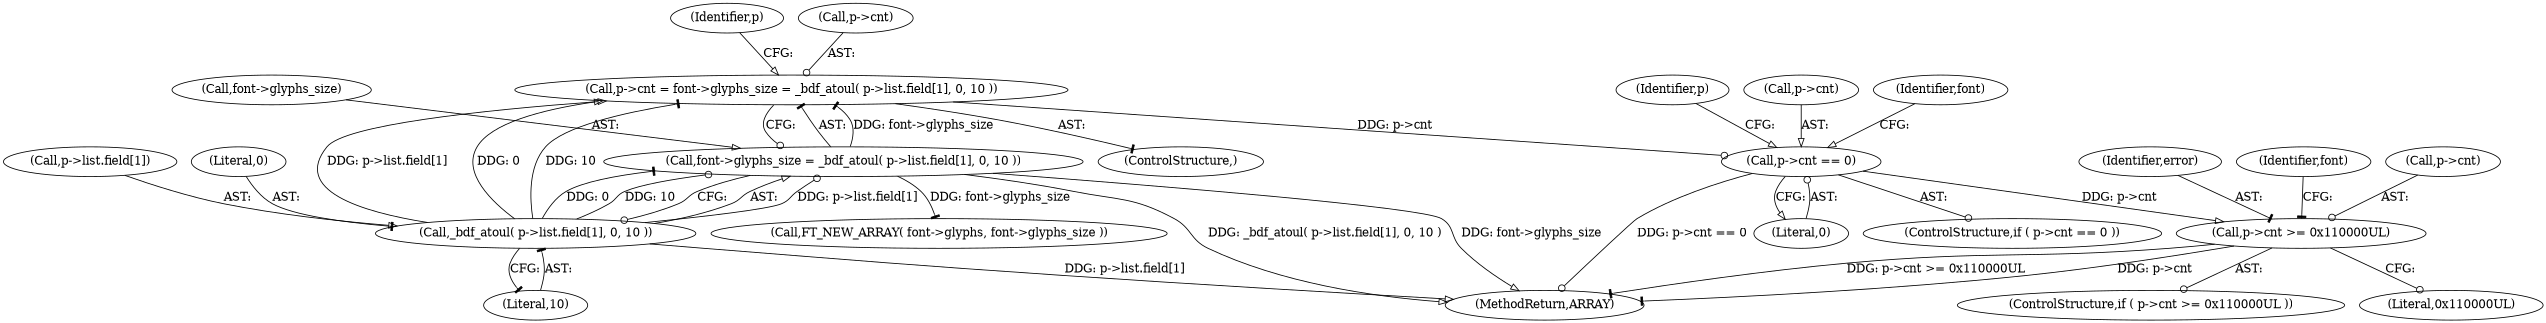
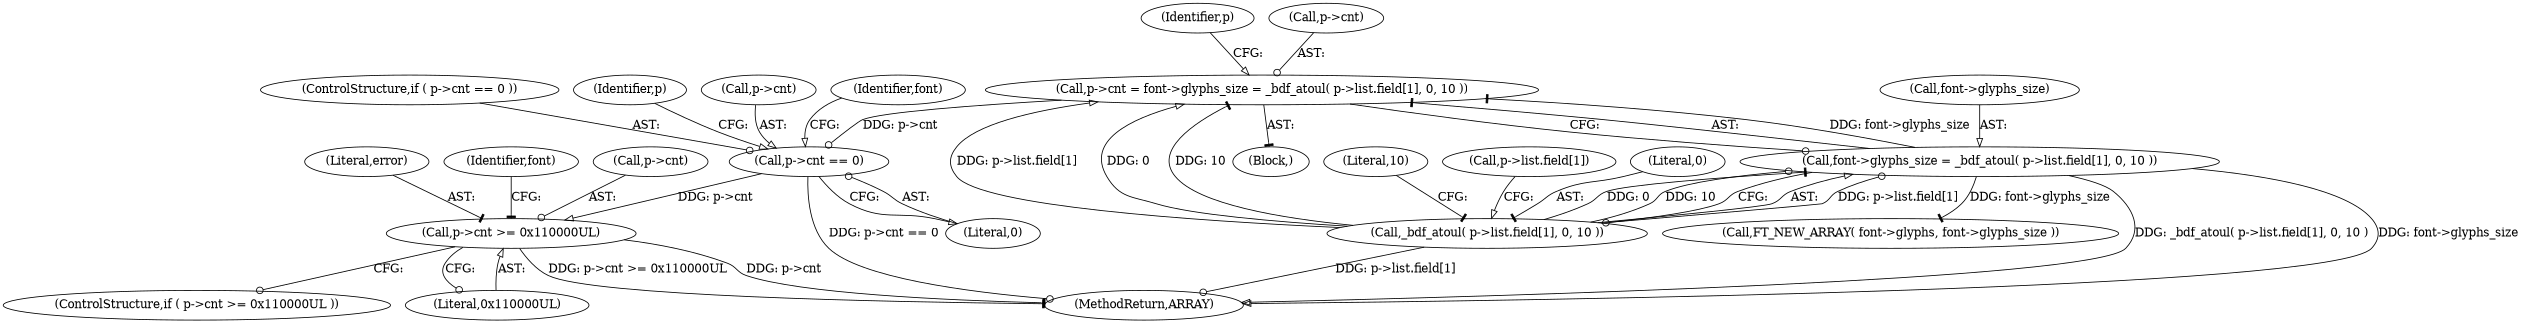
(1181, 162) -> (1271, 162)
(2150, 162) -> (367, 162)
(1902, 196) -> (613, 126)
(239, 198) -> (1521, 198)
(509, 268) -> none
(560, 269) -> (1455, 198)
(2251, 269) -> (390, 269)
none -> (496, 273)
(1047, 274) -> (1315, 269)
